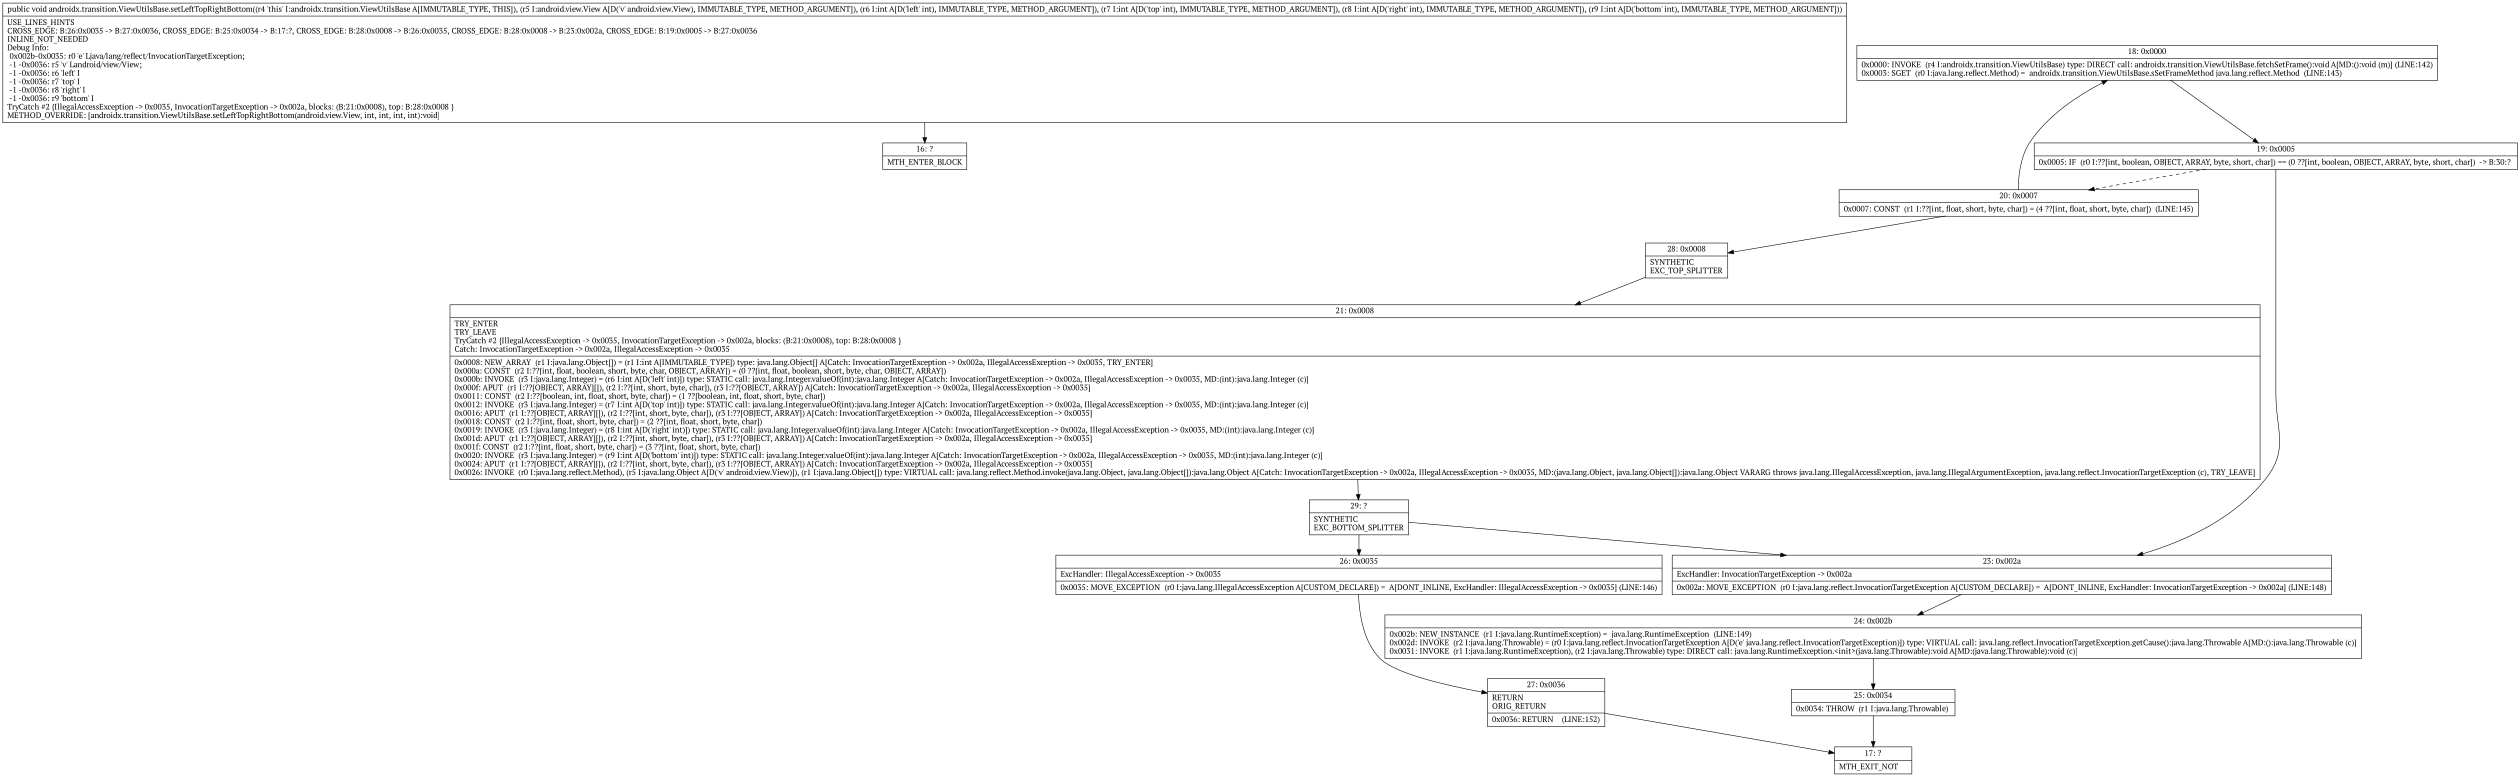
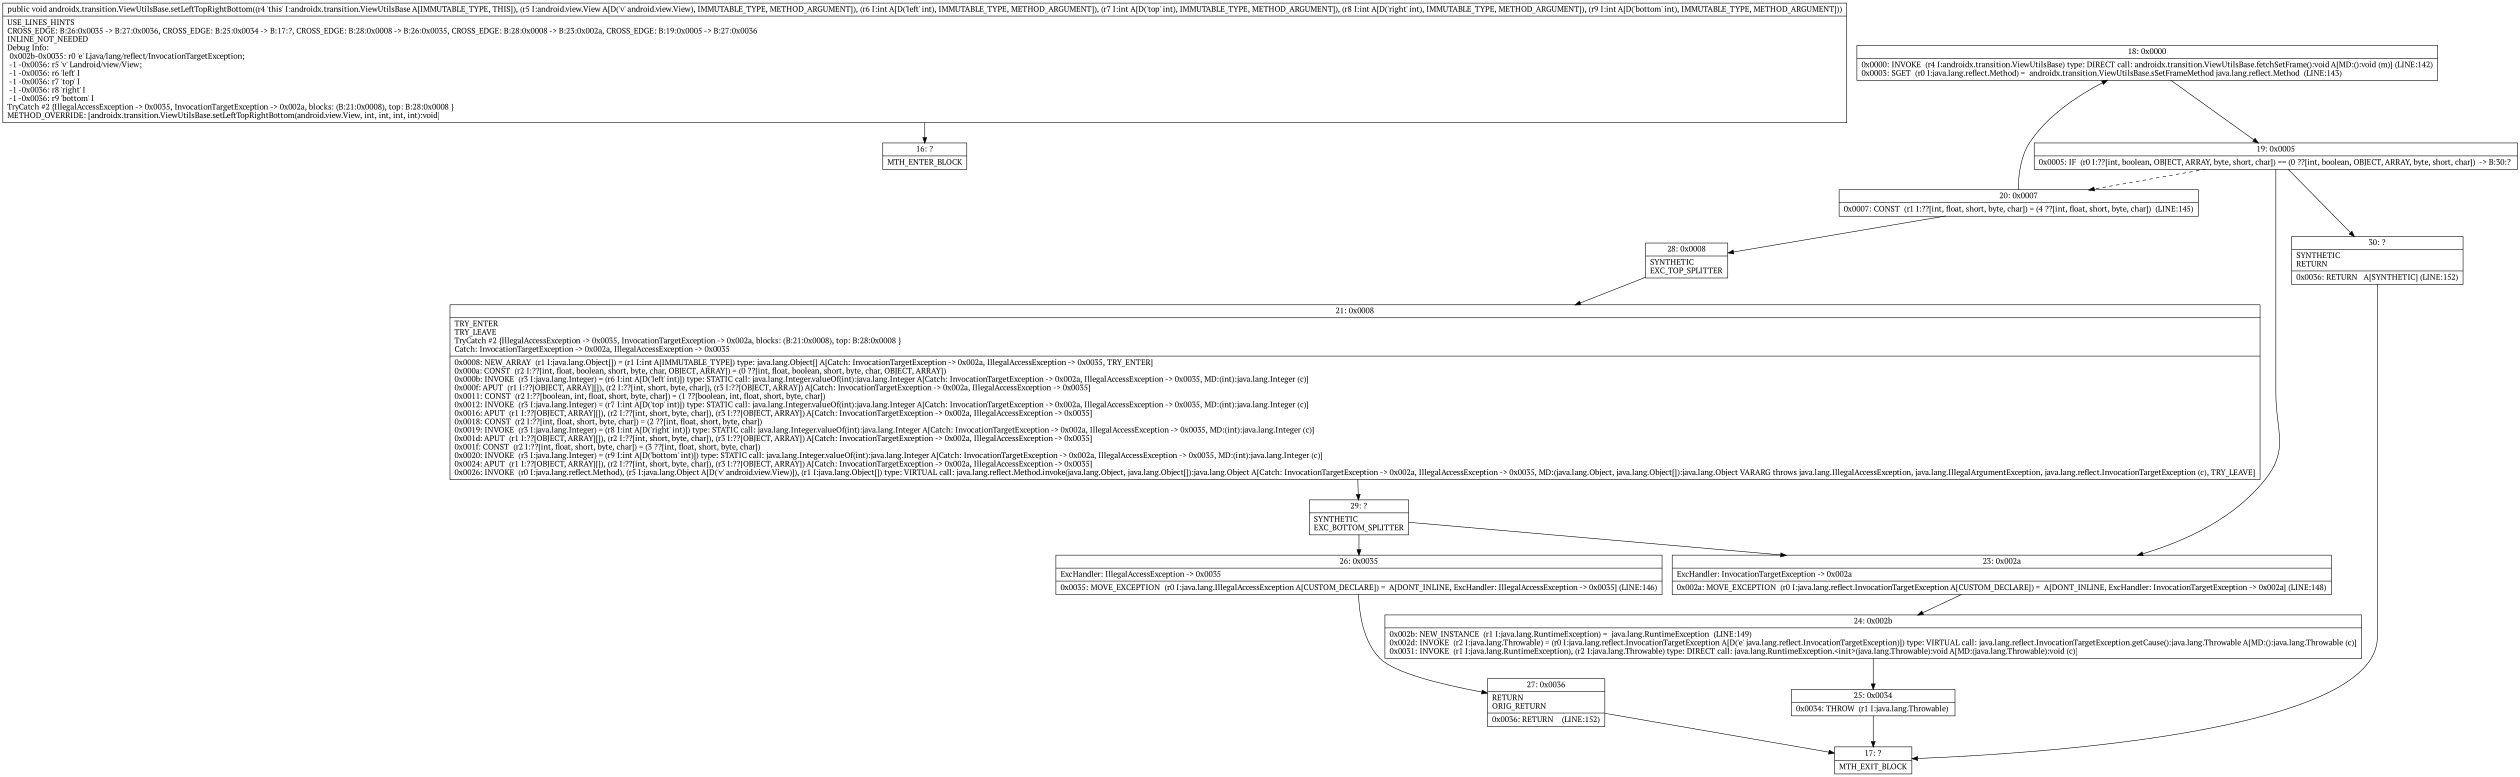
none -> (2377, 261)
(1869, 767) -> (1873, 767)
